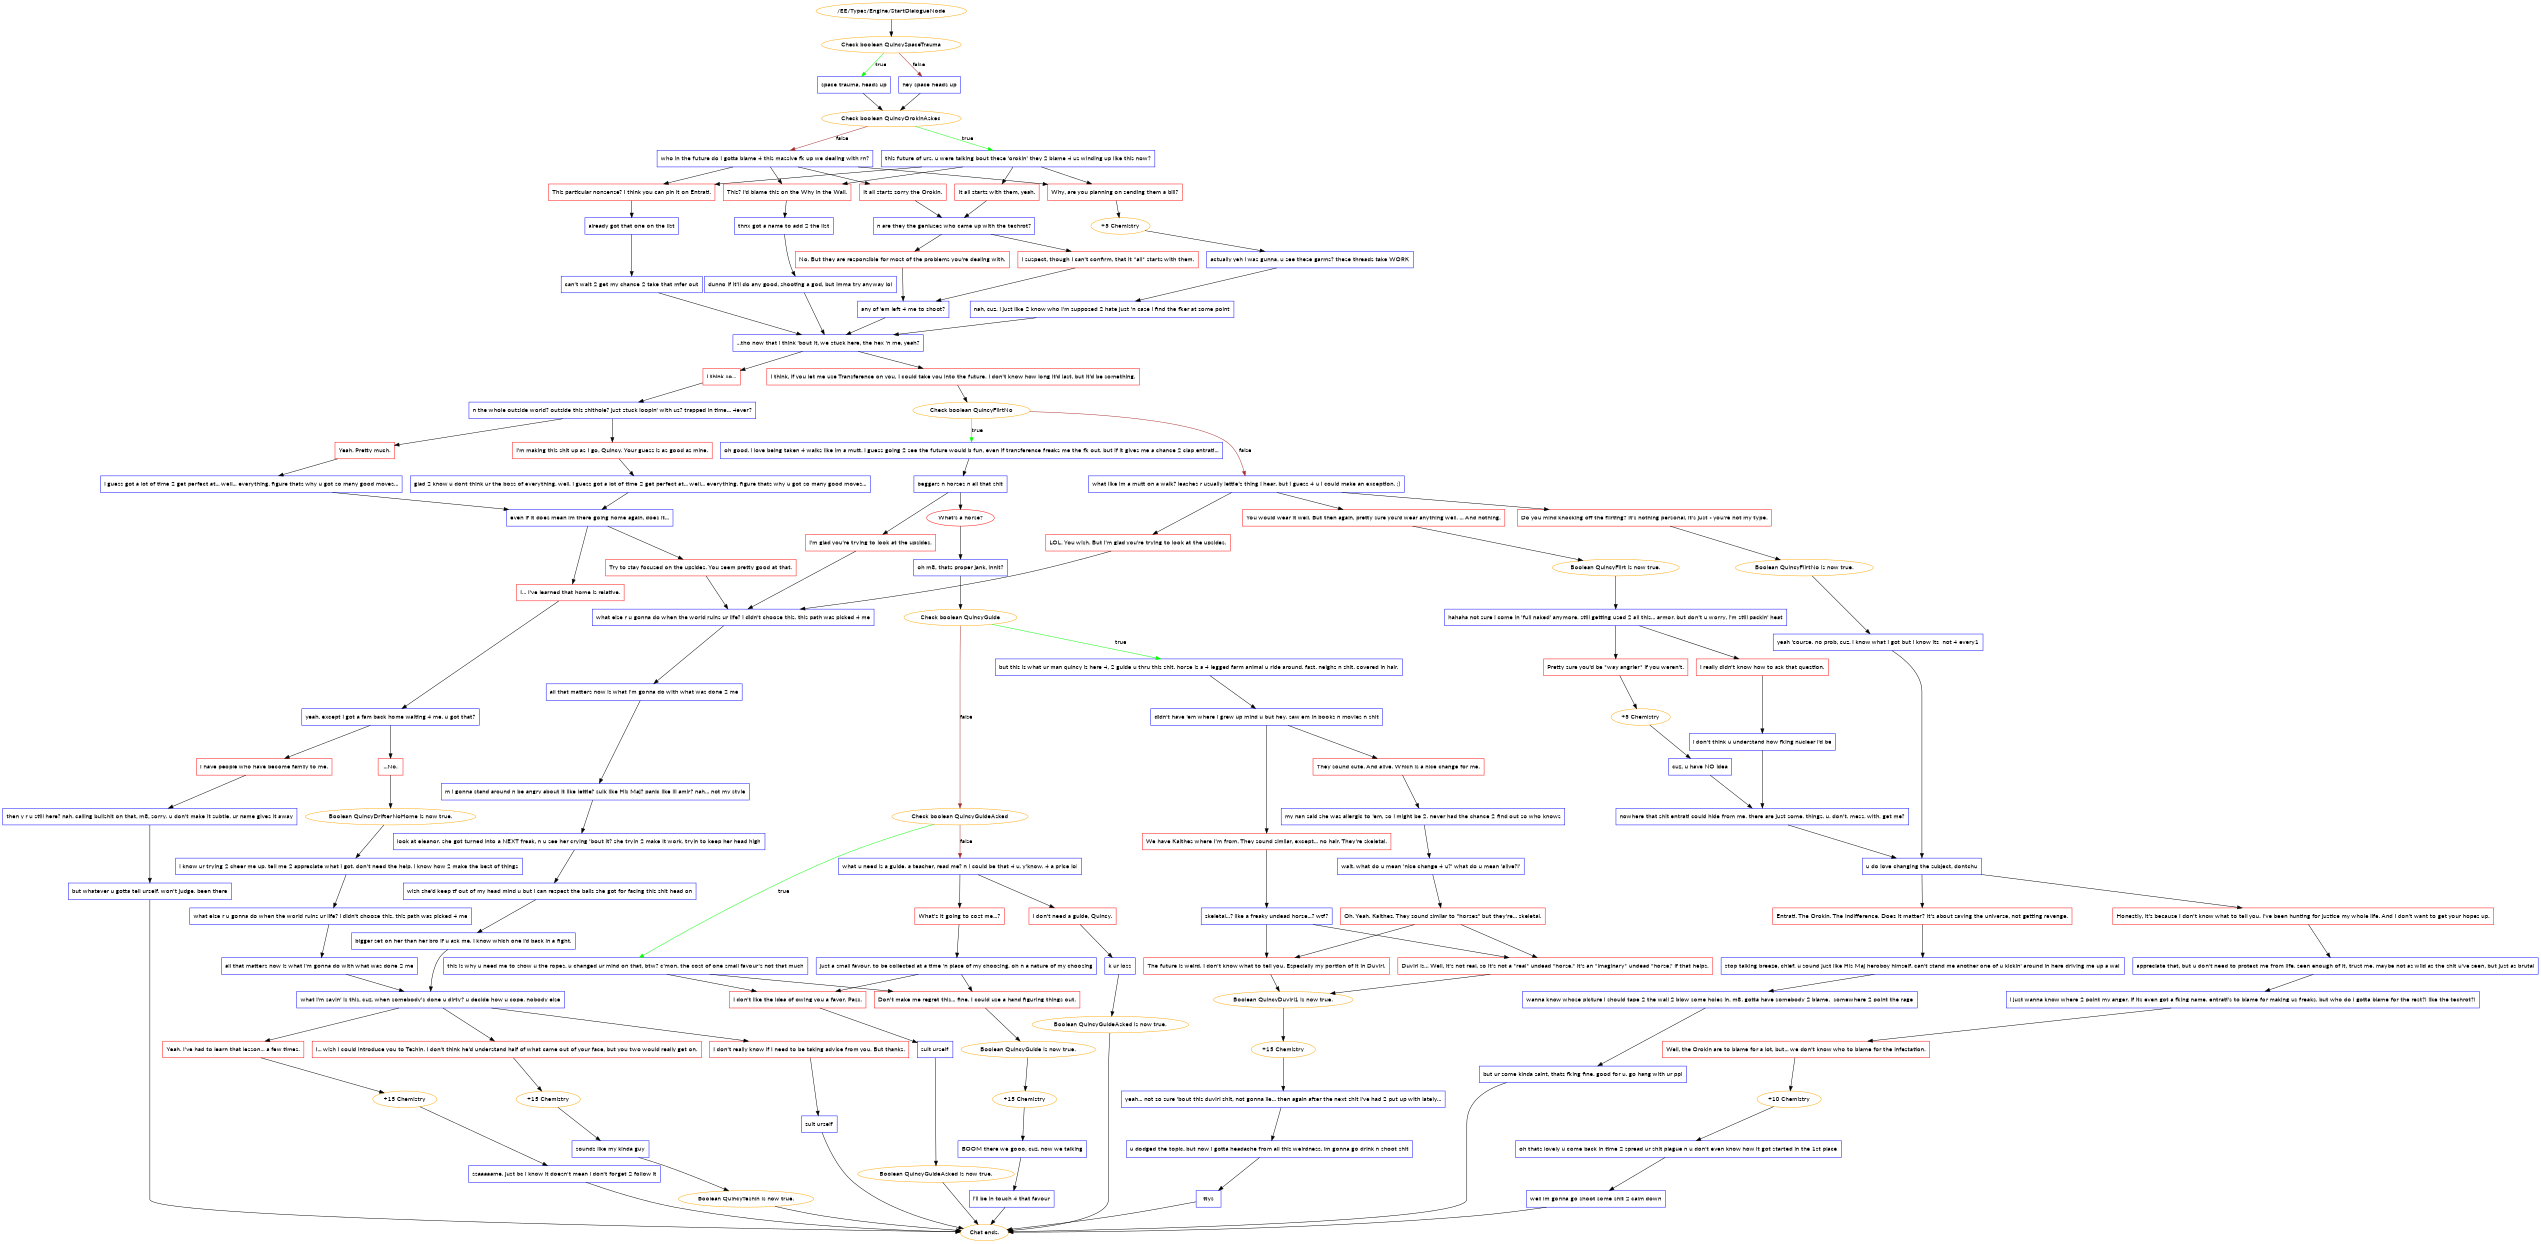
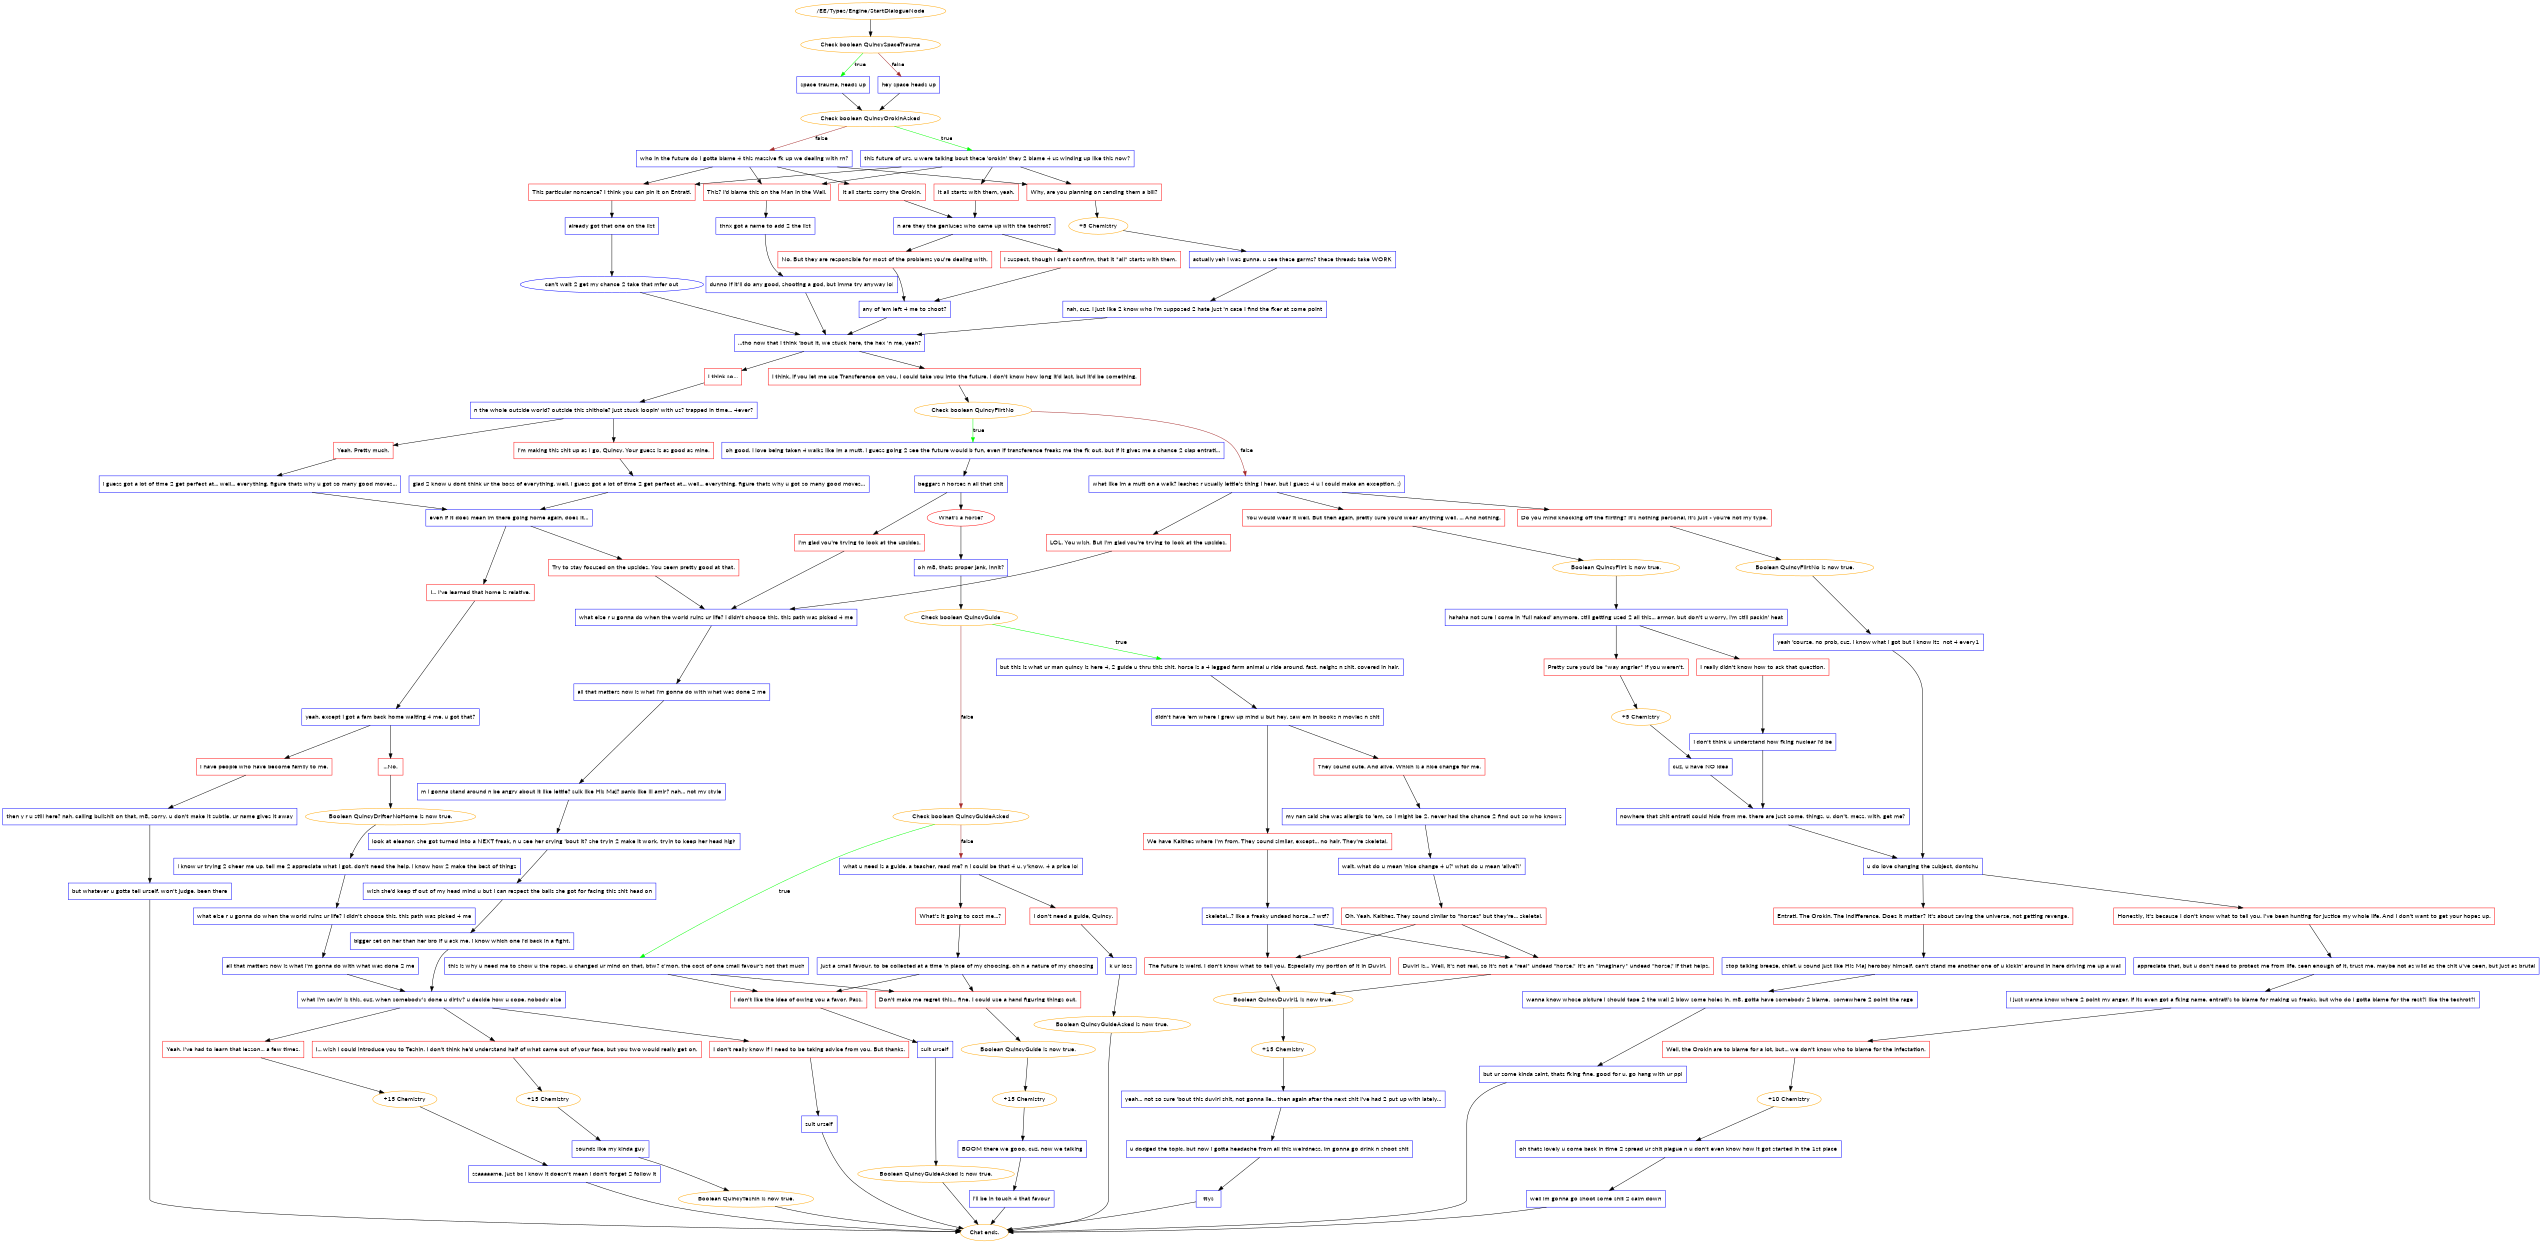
(787, 192) -> (767, 192)
(632, 285) -> (612, 285)
